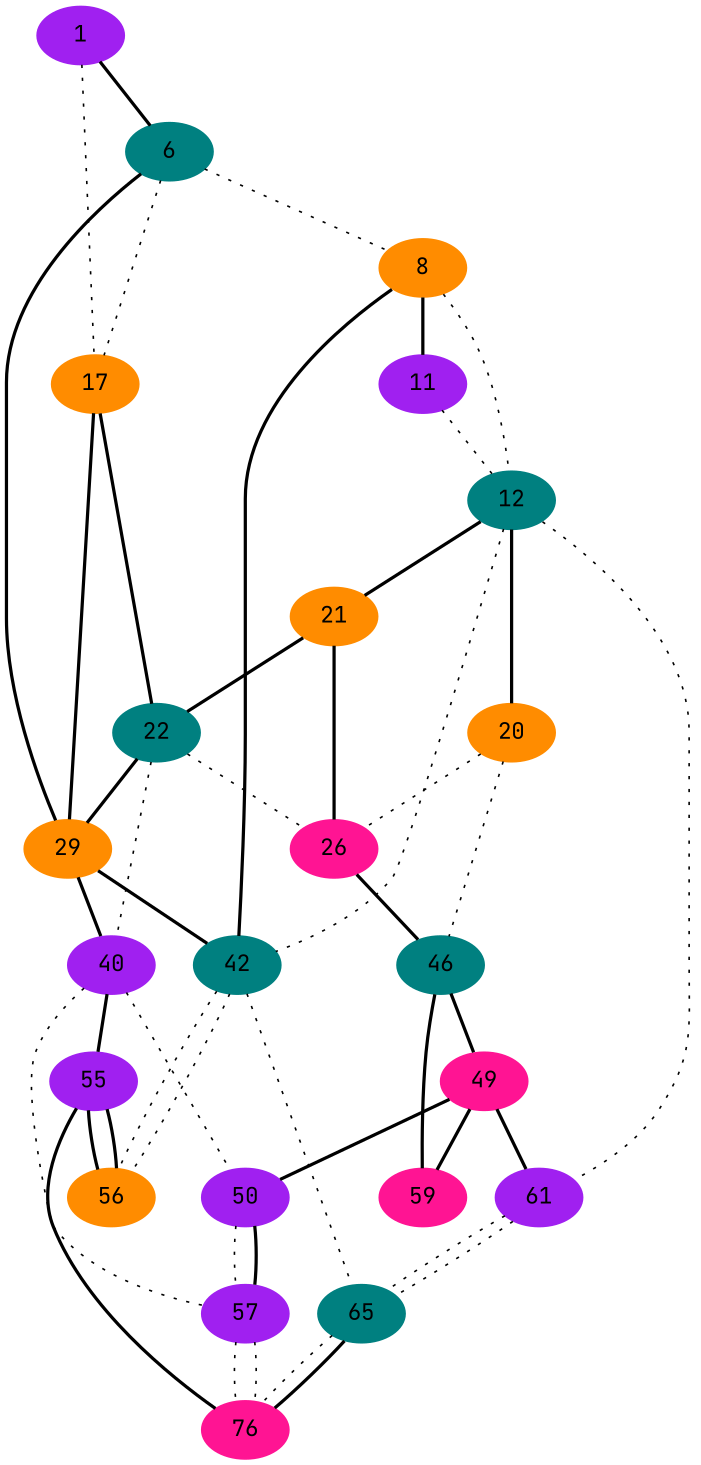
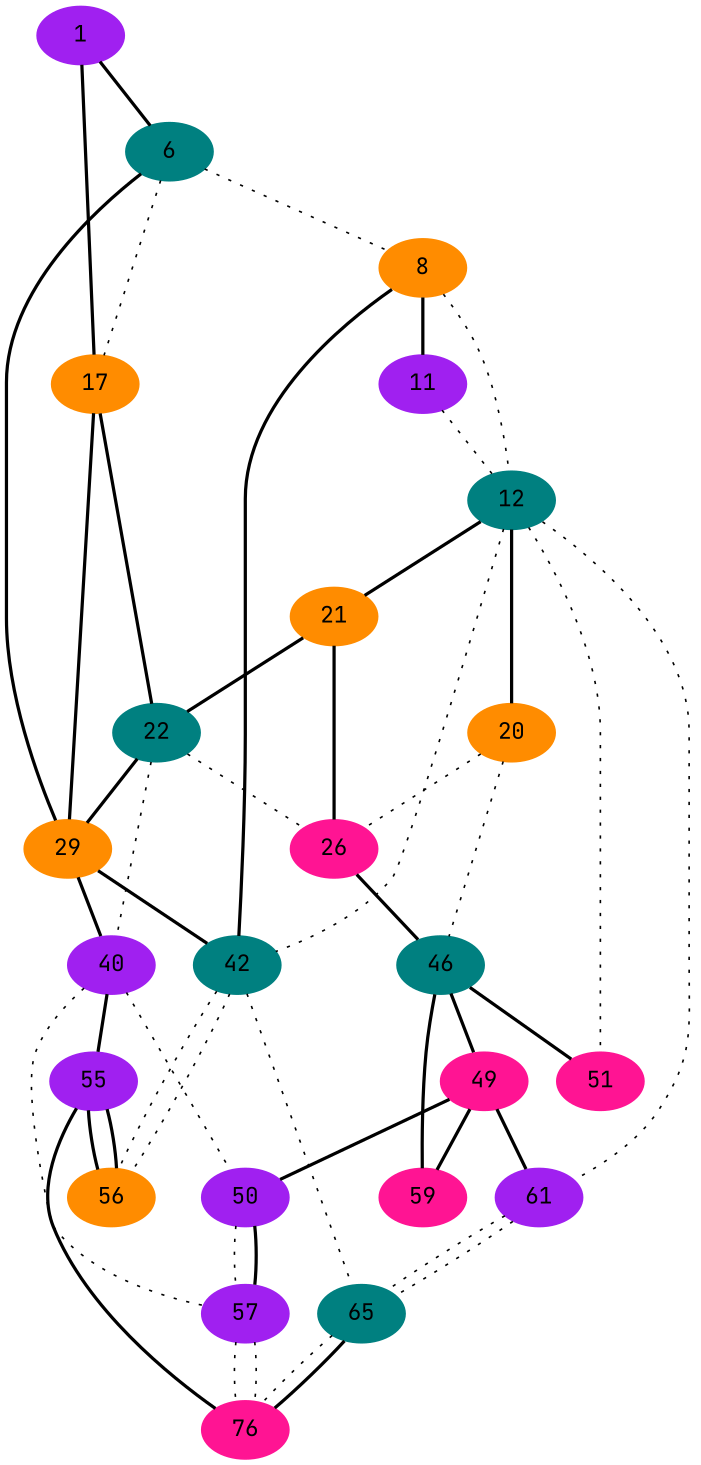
(88, 202) -> (88, 202)
none -> (600, 1081)
